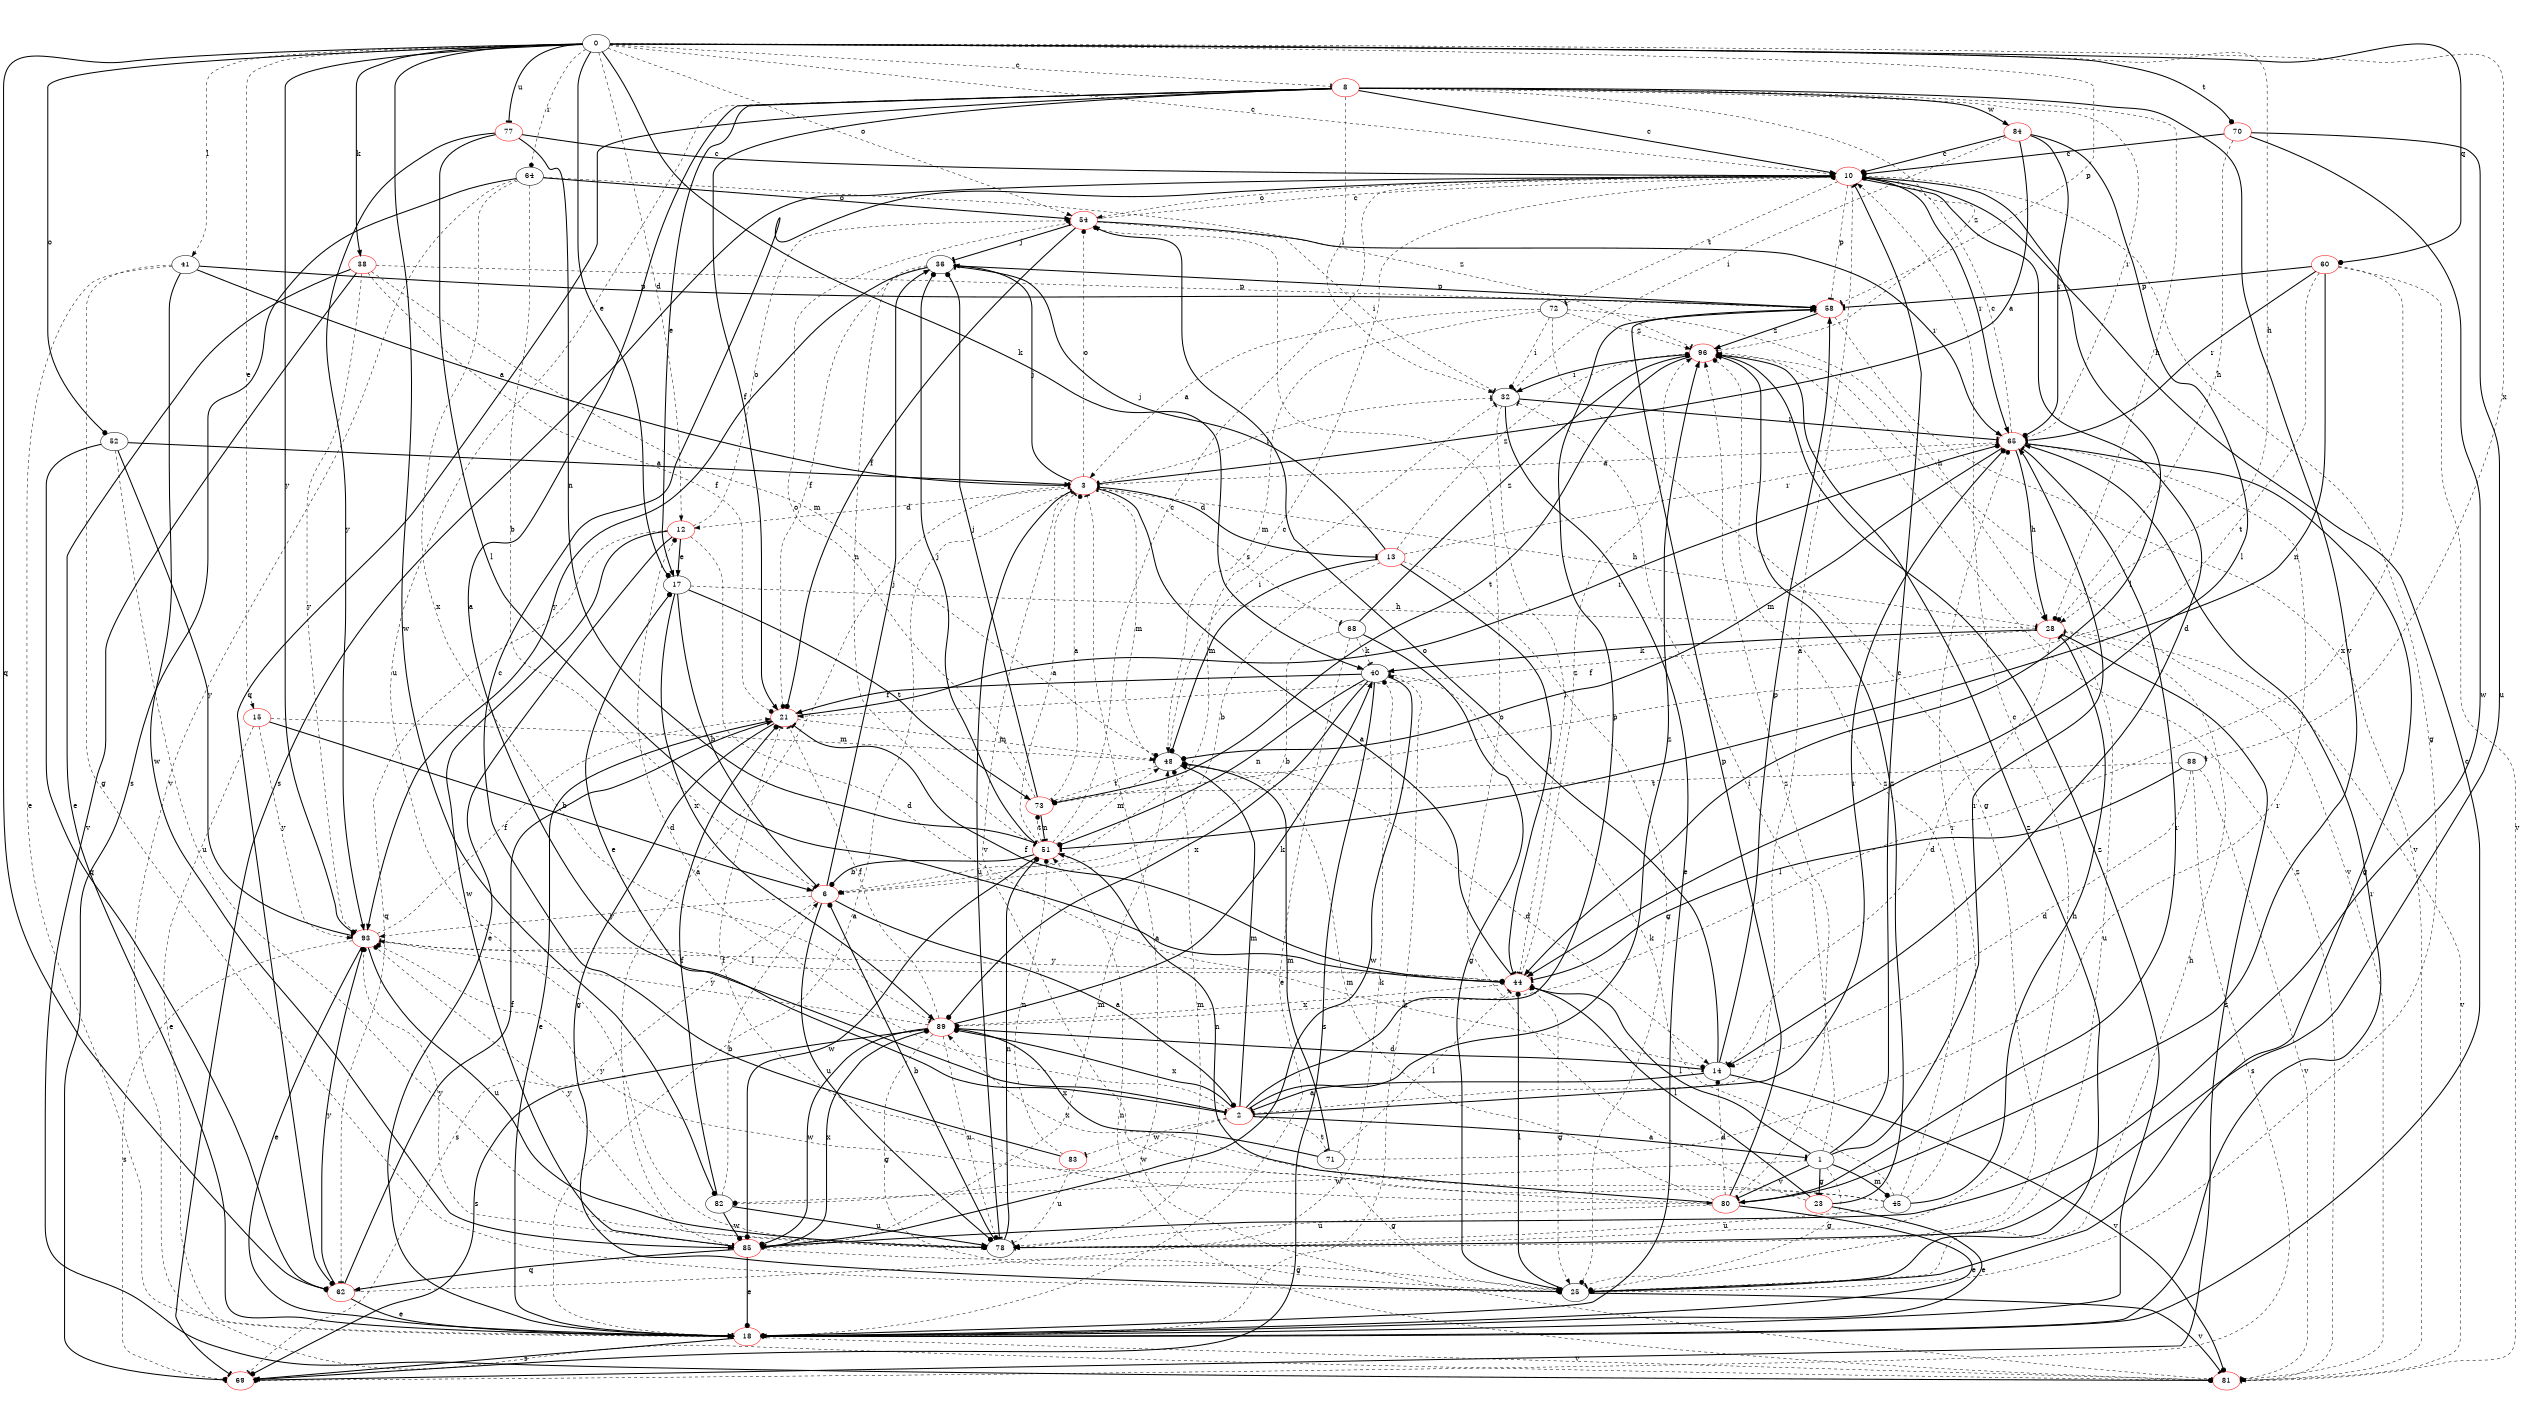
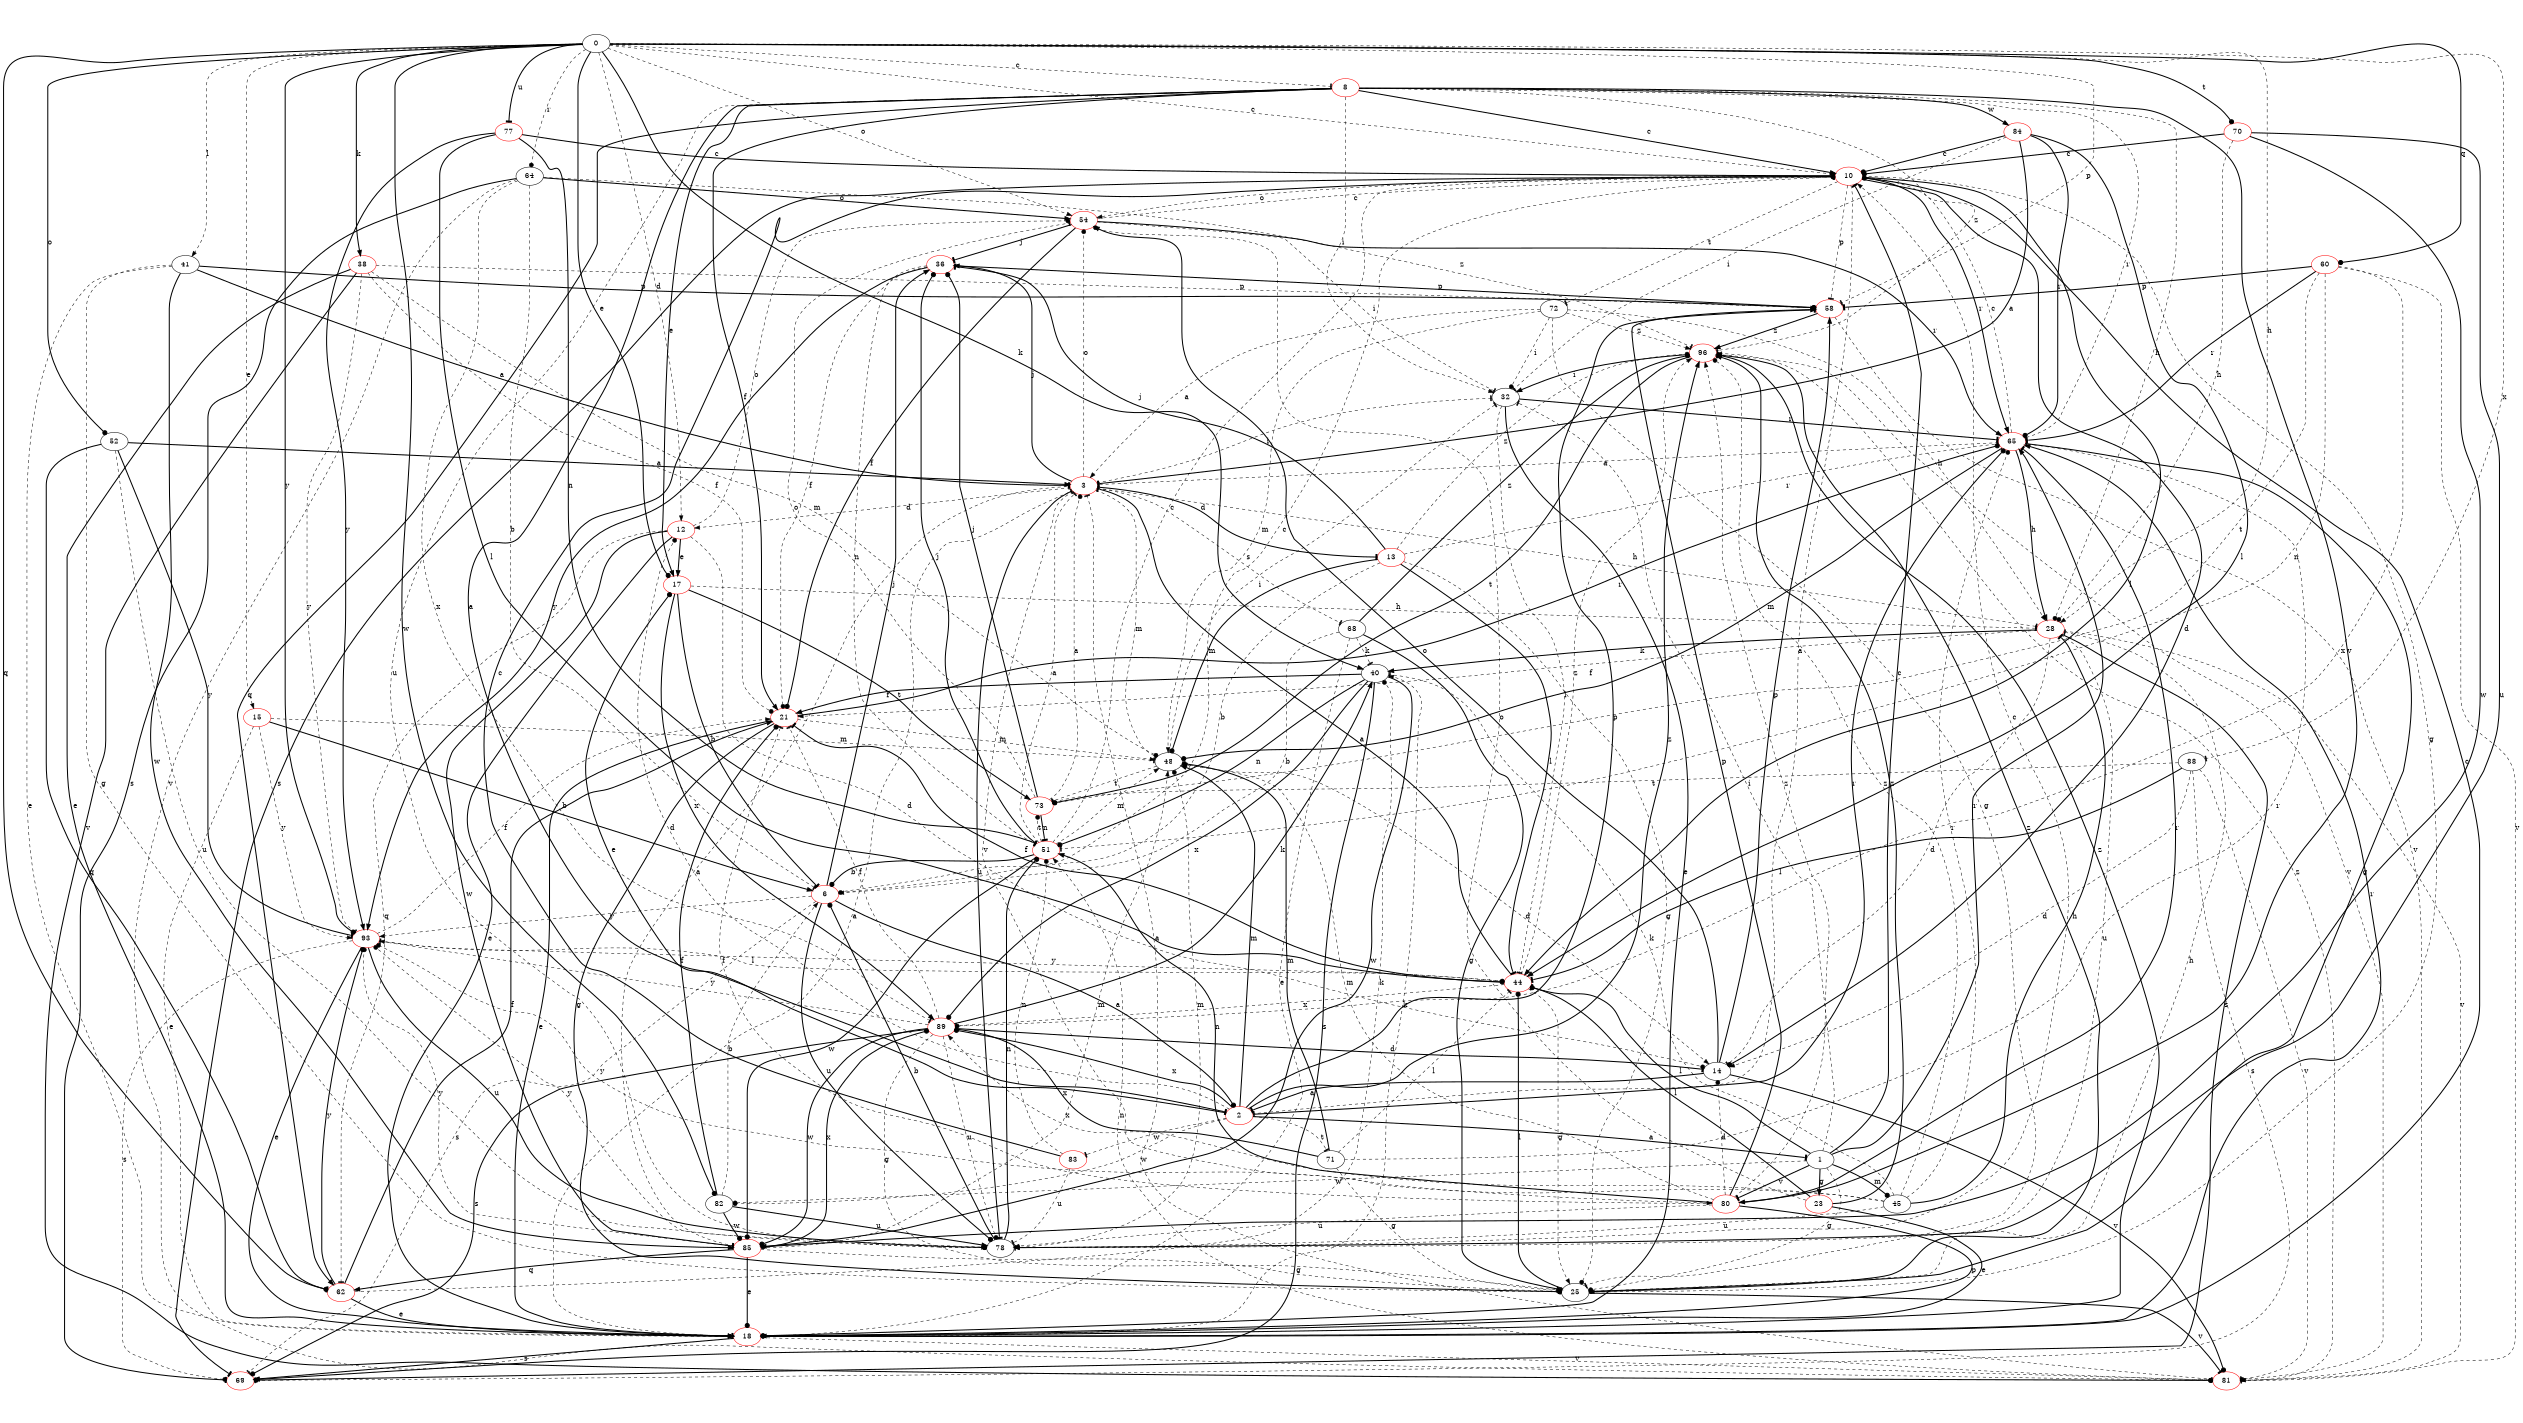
(940, 265) -> (940, 265)
(504, 387) -> (504, 387)
(677, 585) -> (677, 585)
(1831, 720) -> (1831, 720)
(1820, 1181) -> (1820, 1181)
(1974, 1270) -> (1974, 1270)
